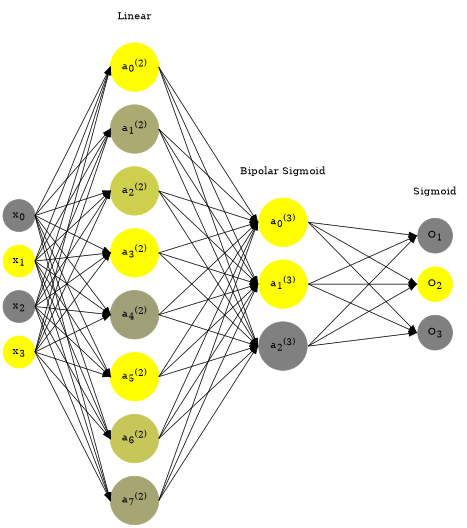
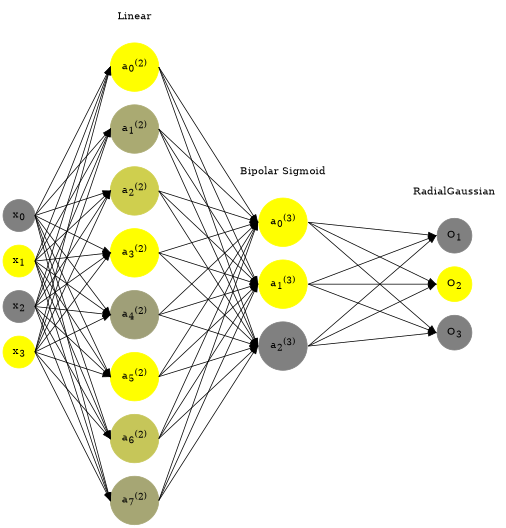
(435, 192) -> (455, 192)
